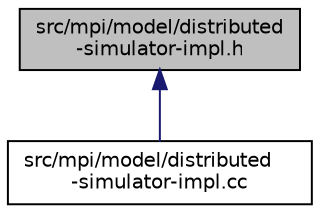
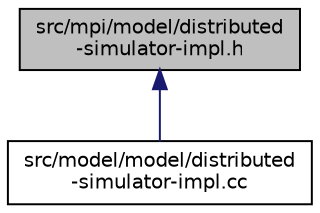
(160, 173) -> (160, 173)
